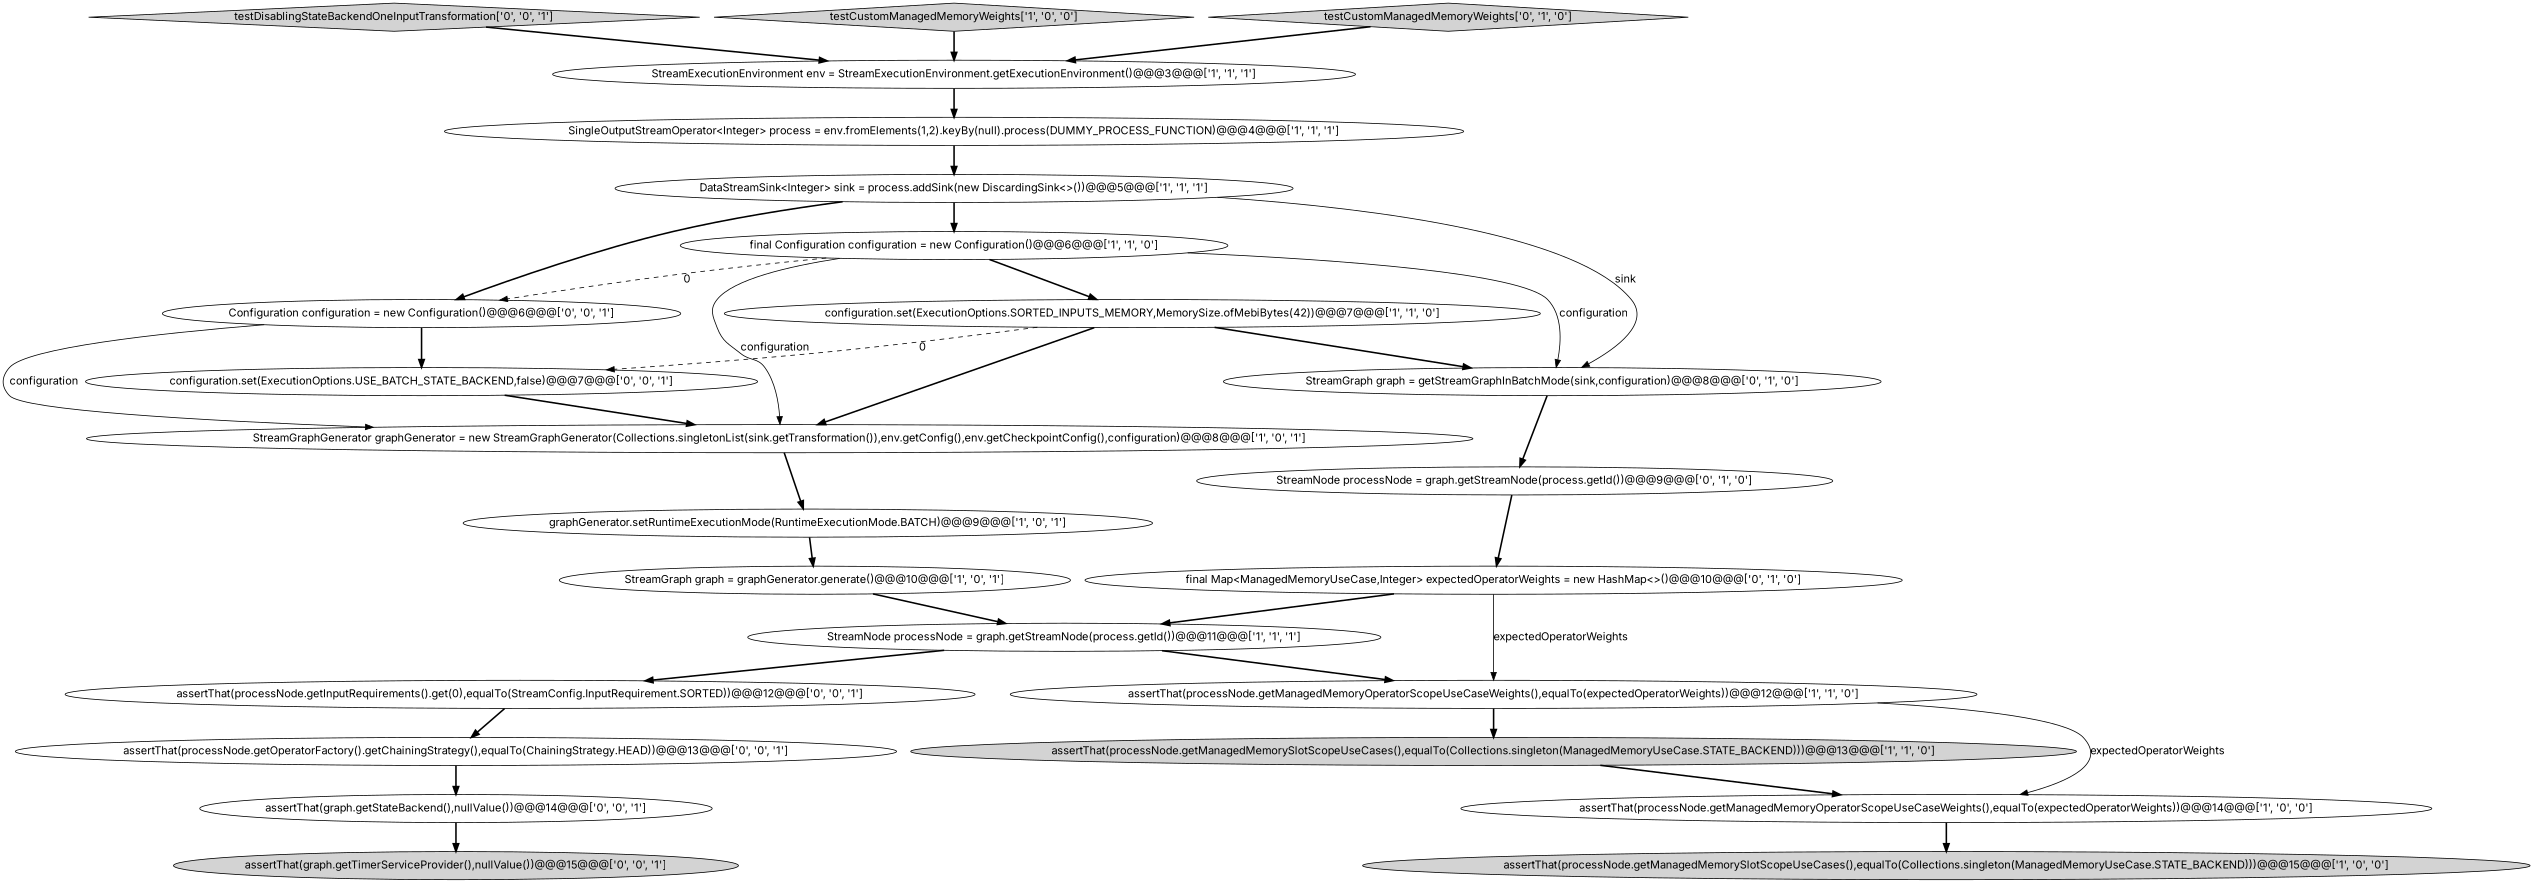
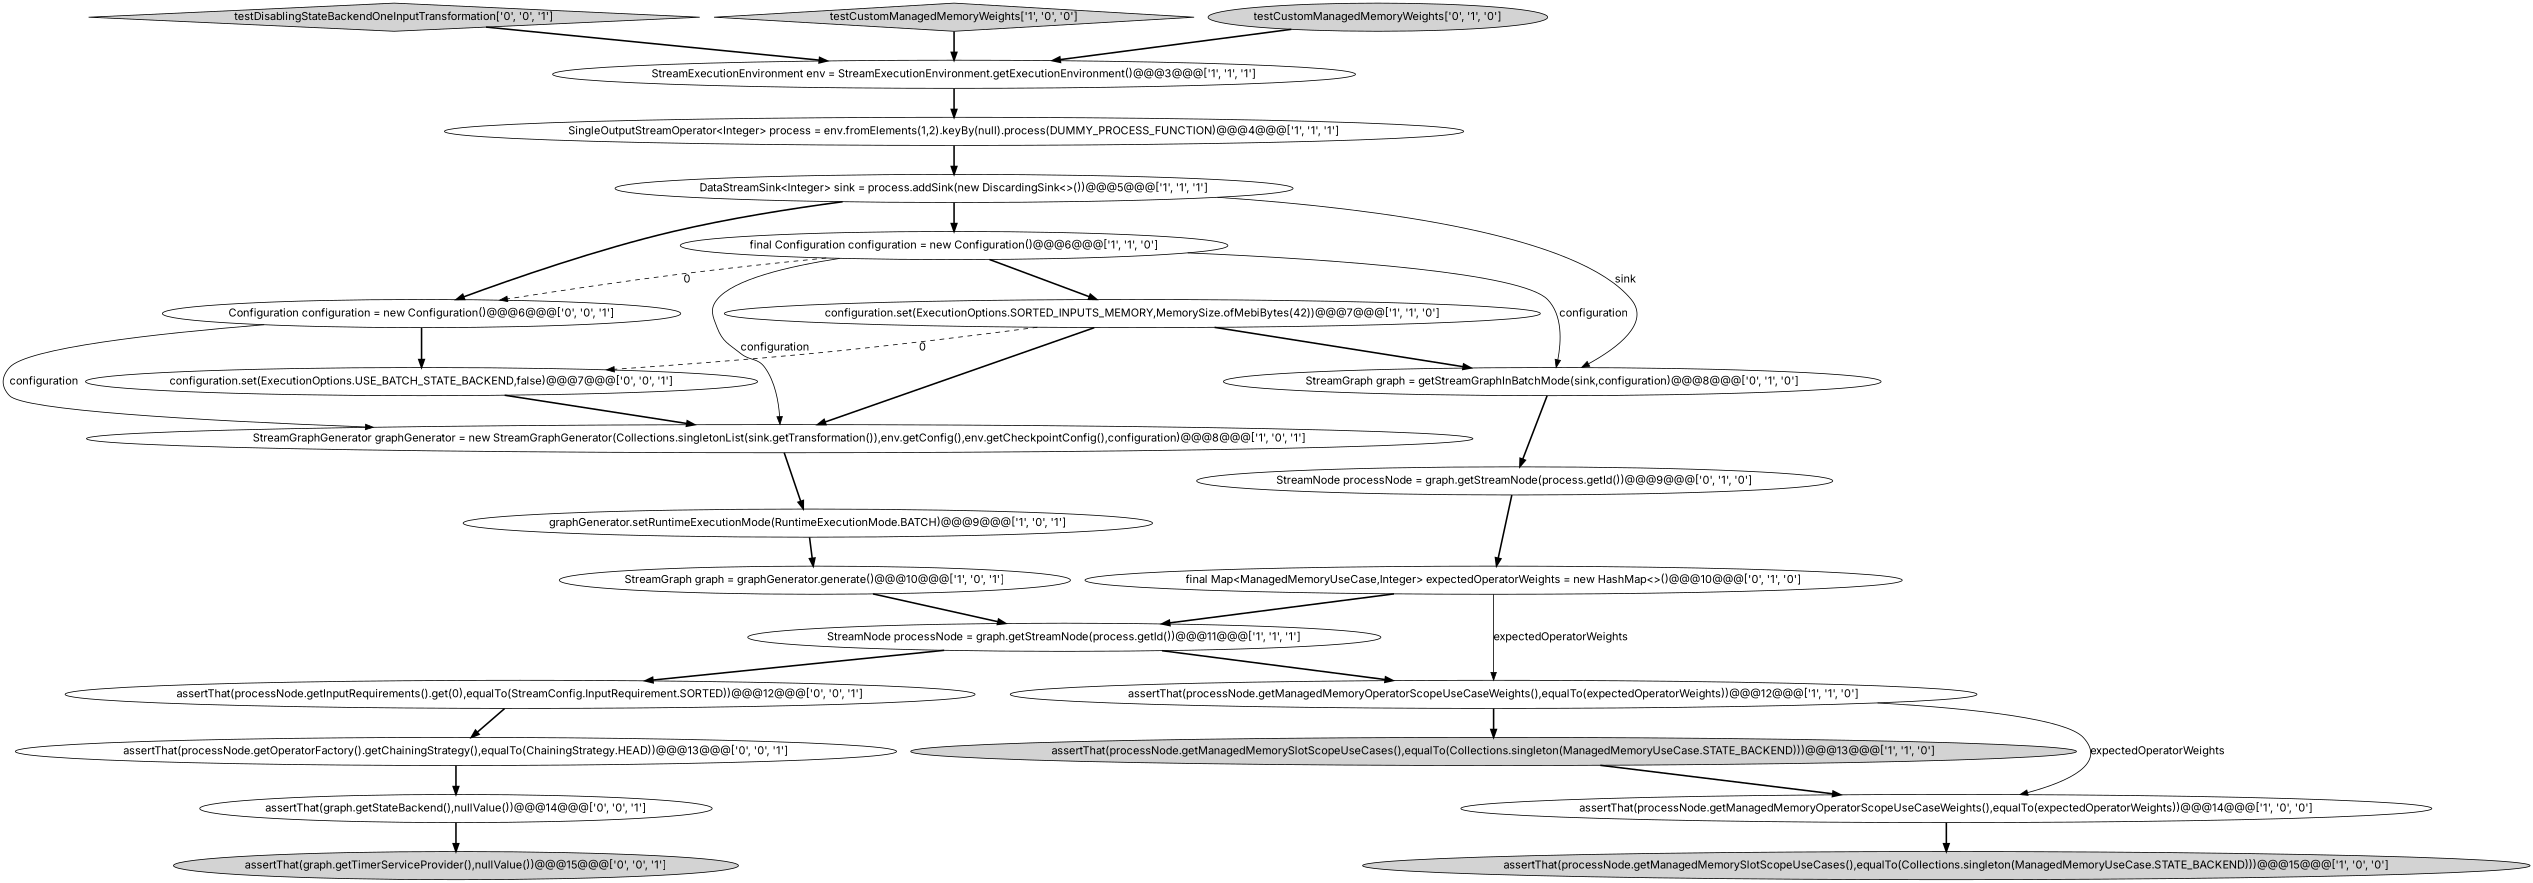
(1448, 17) -> (1378, 17)
